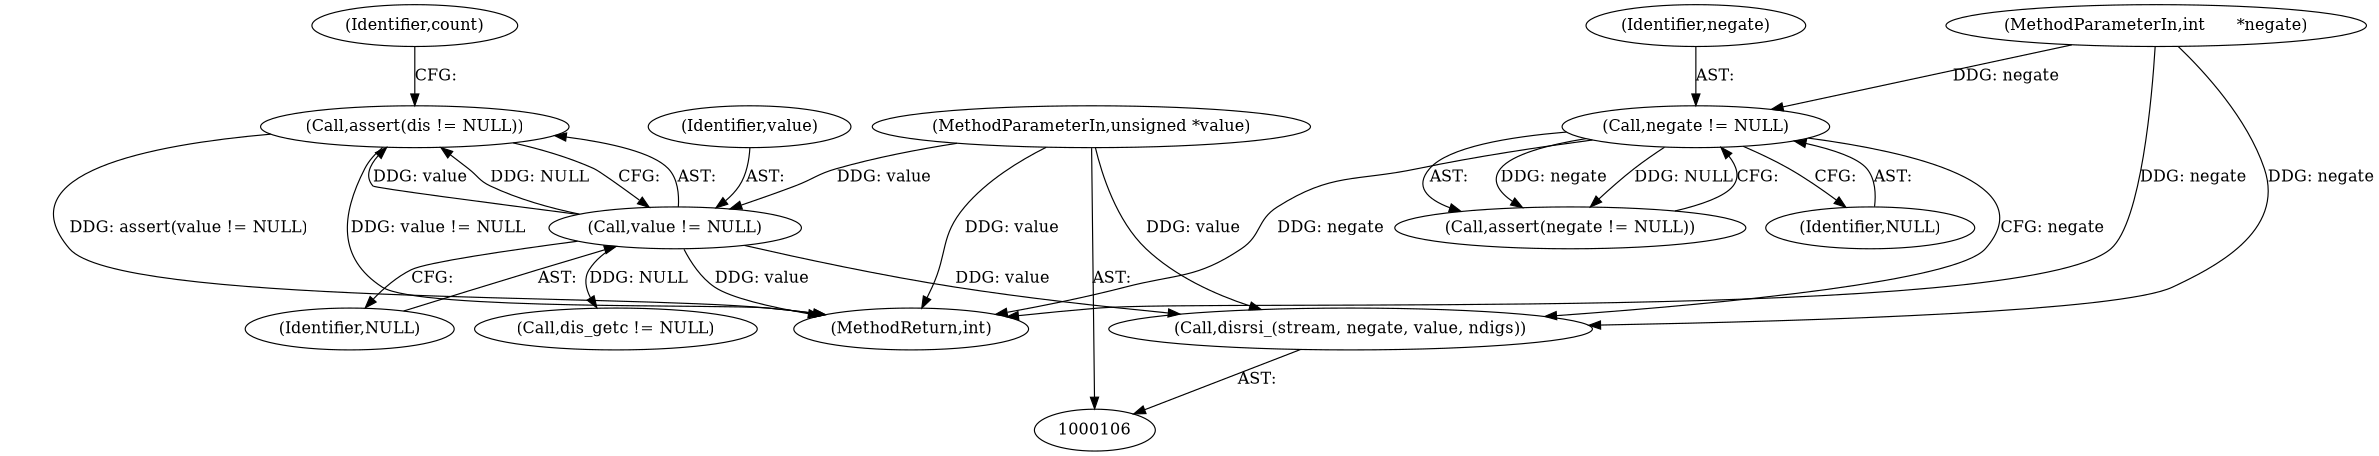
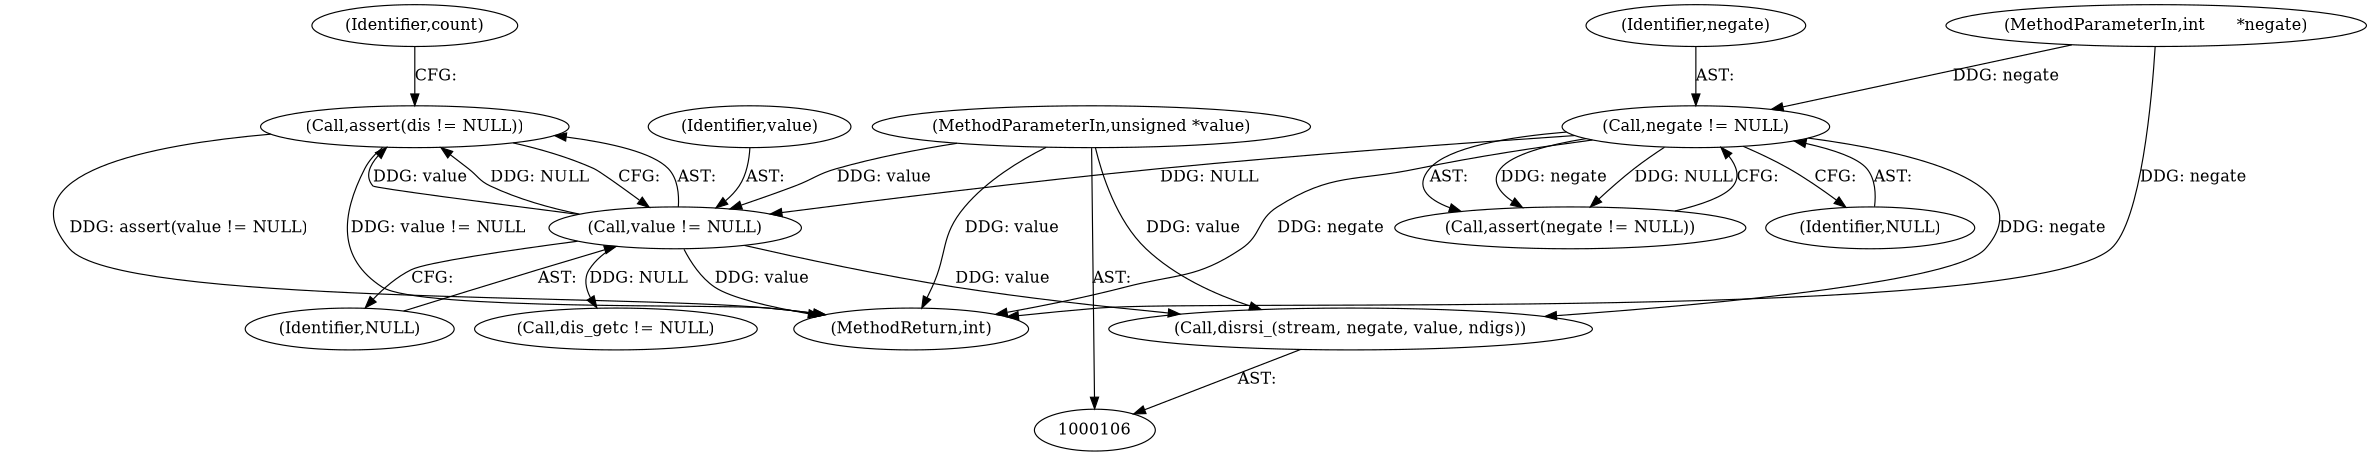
none -> (1177, 167)
(2053, 228) -> (2053, 228)
(2045, 307) -> none
